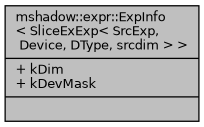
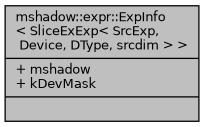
(40, 70) -> (53, 70)
